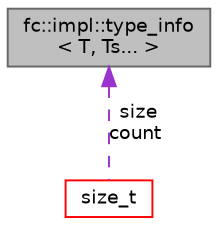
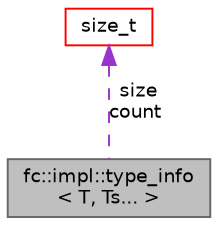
(109, 133) -> (109, 112)
